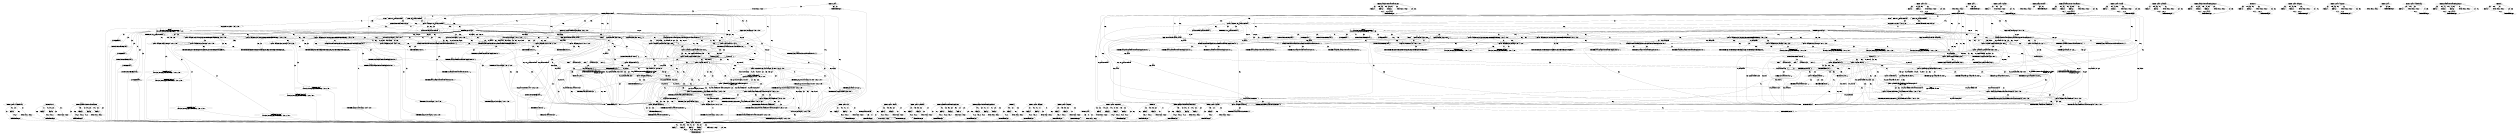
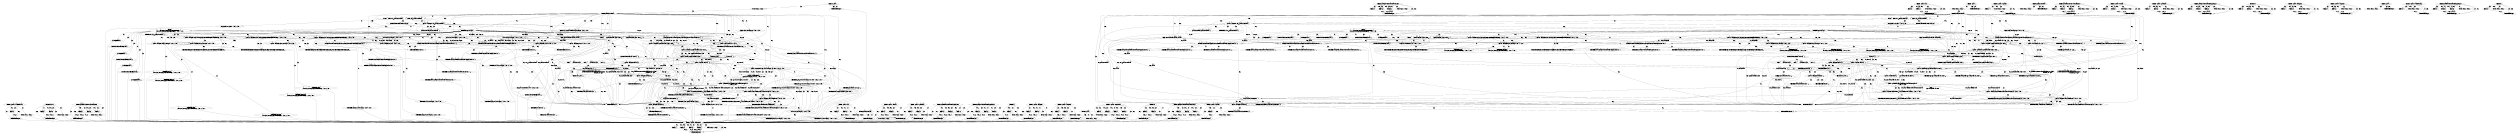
none -> (826, 119)
